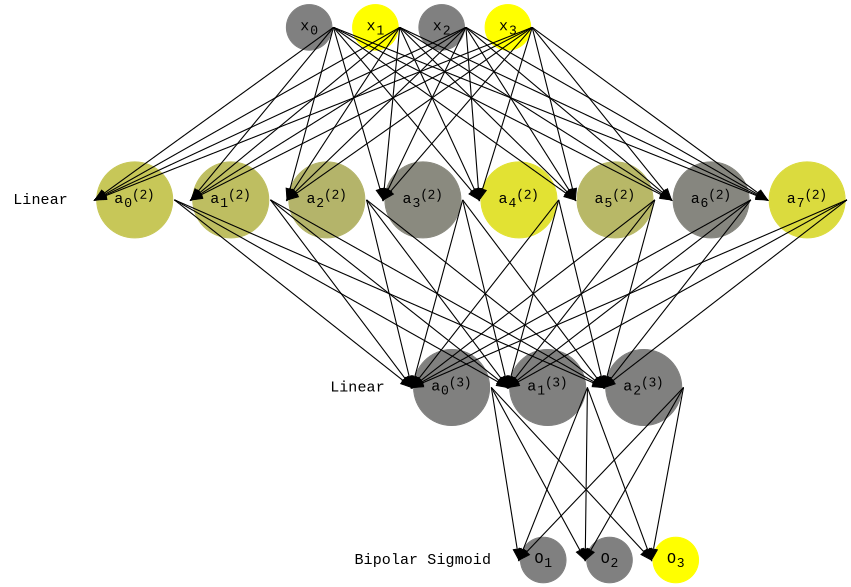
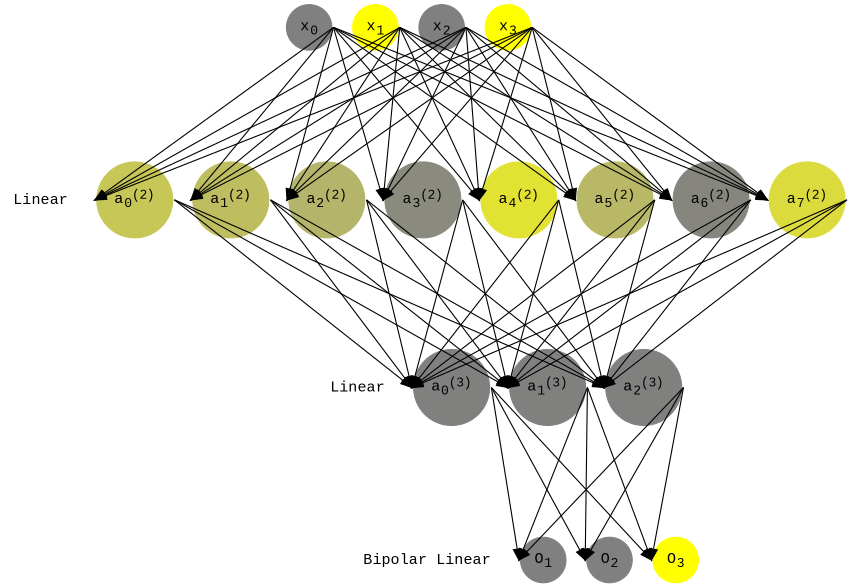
(423, 560) -> (427, 560)
